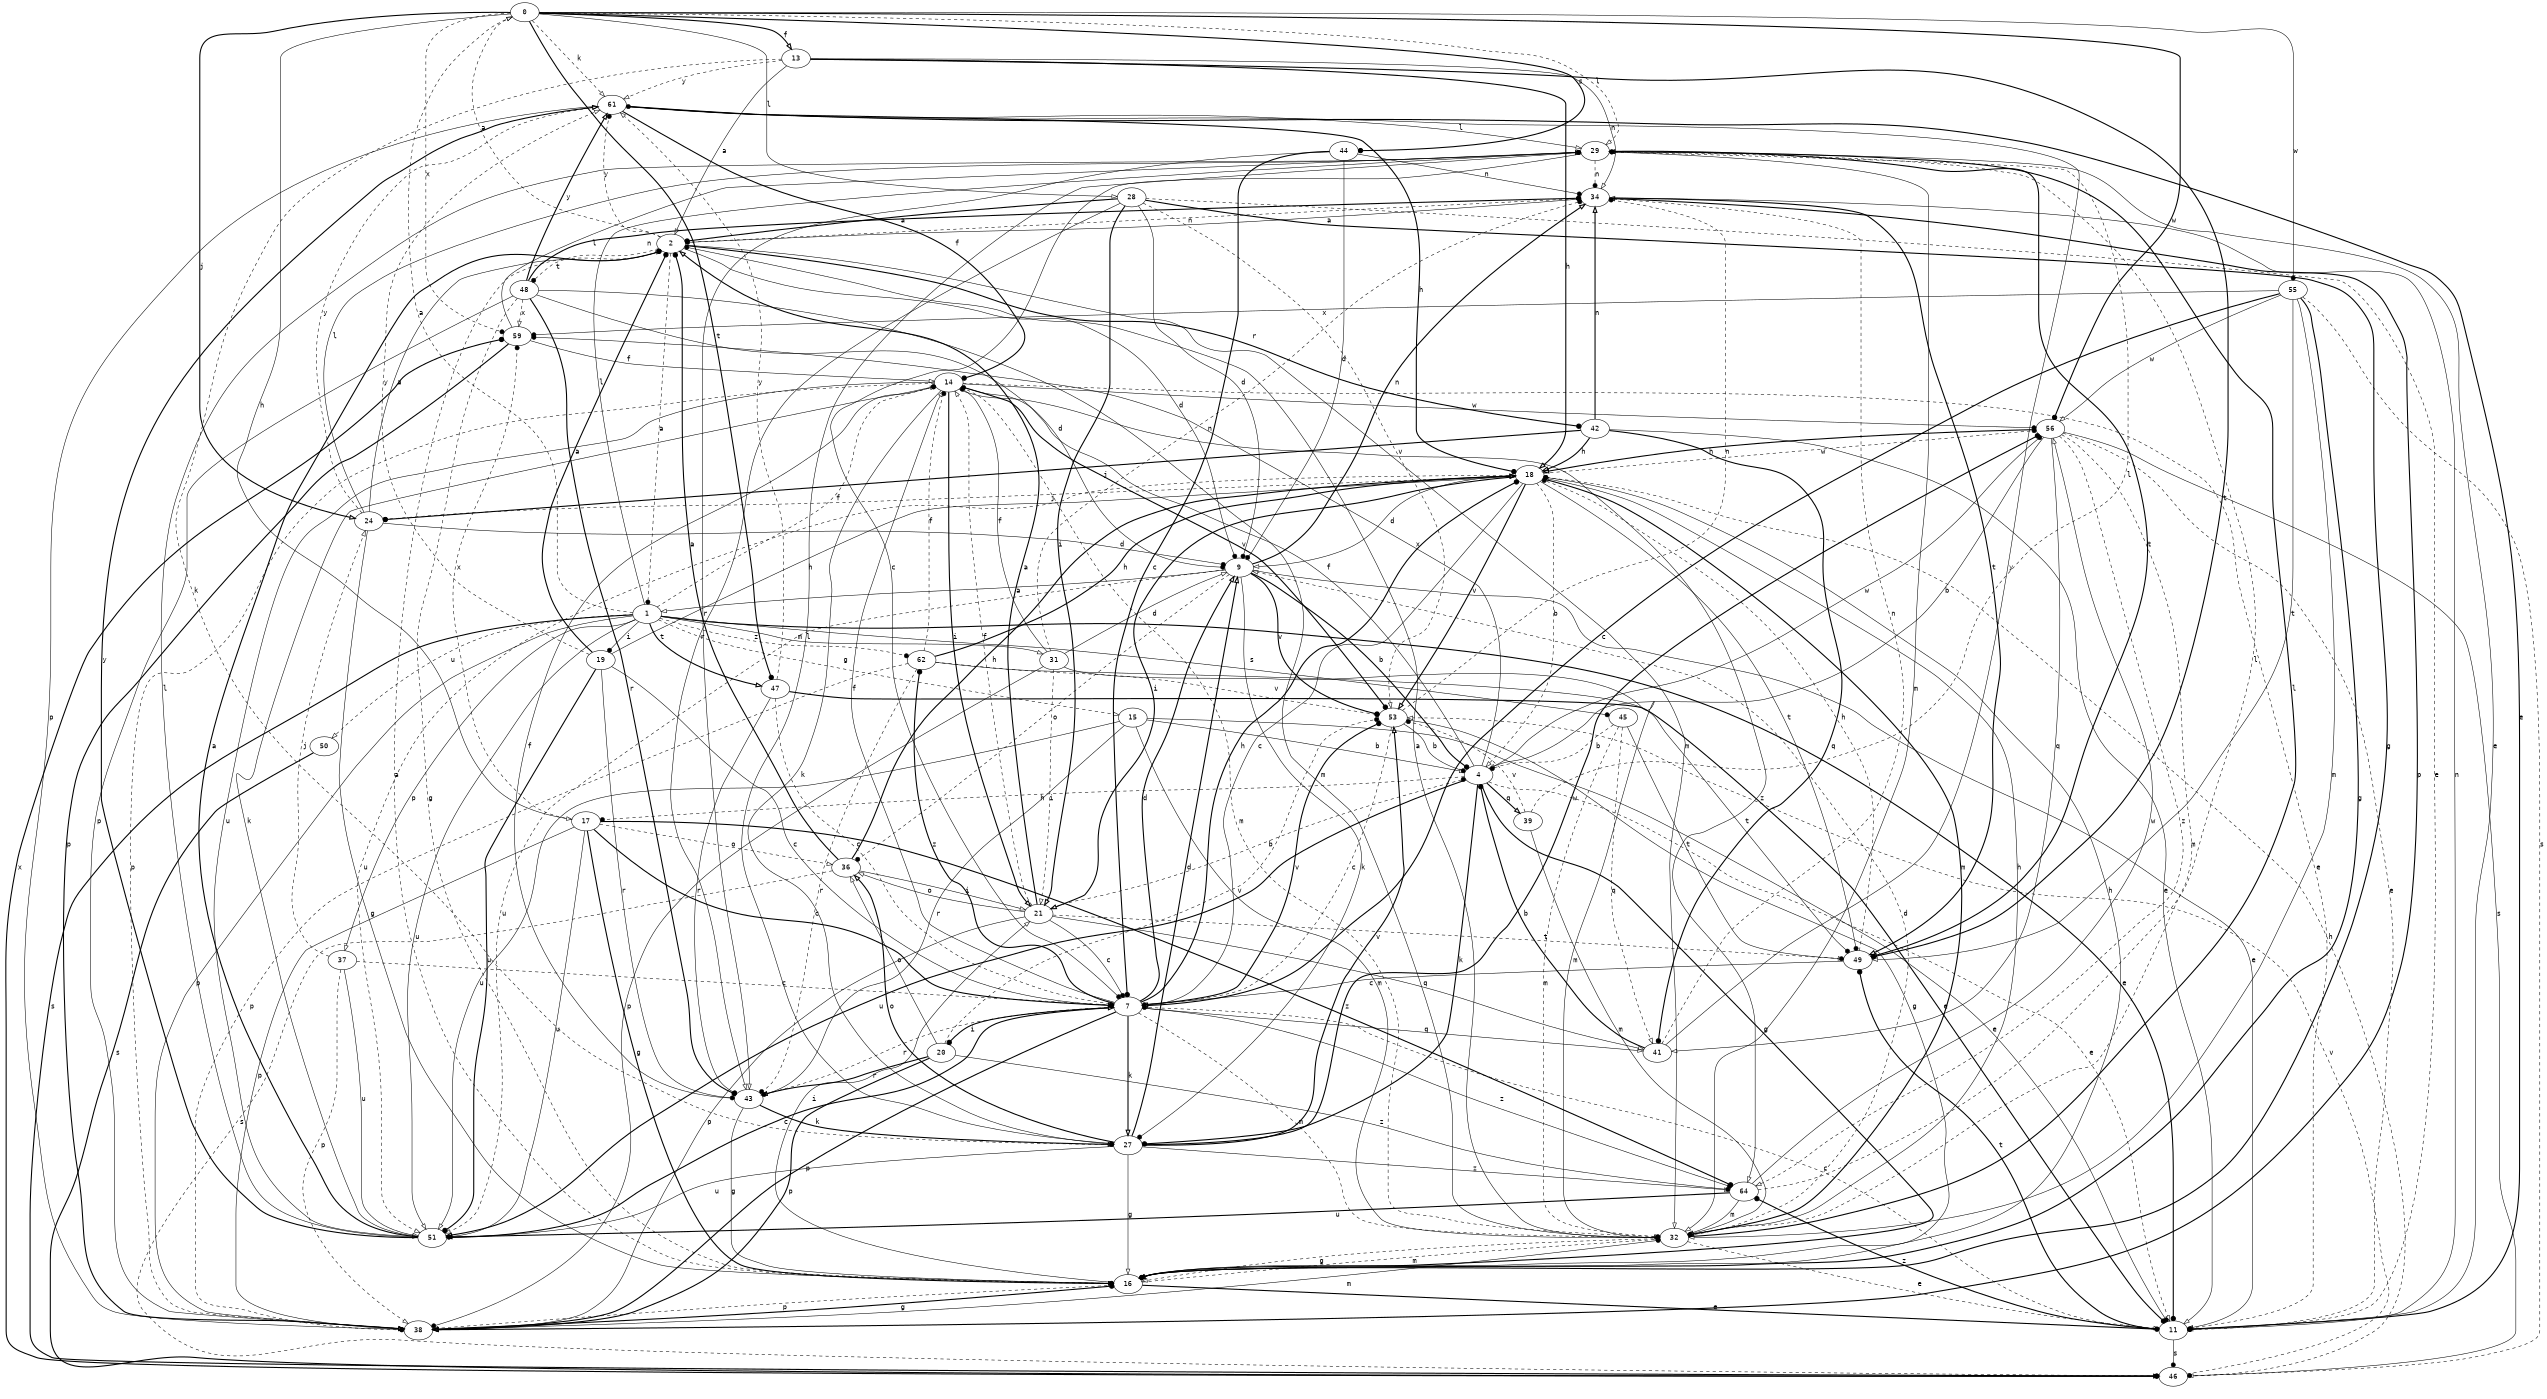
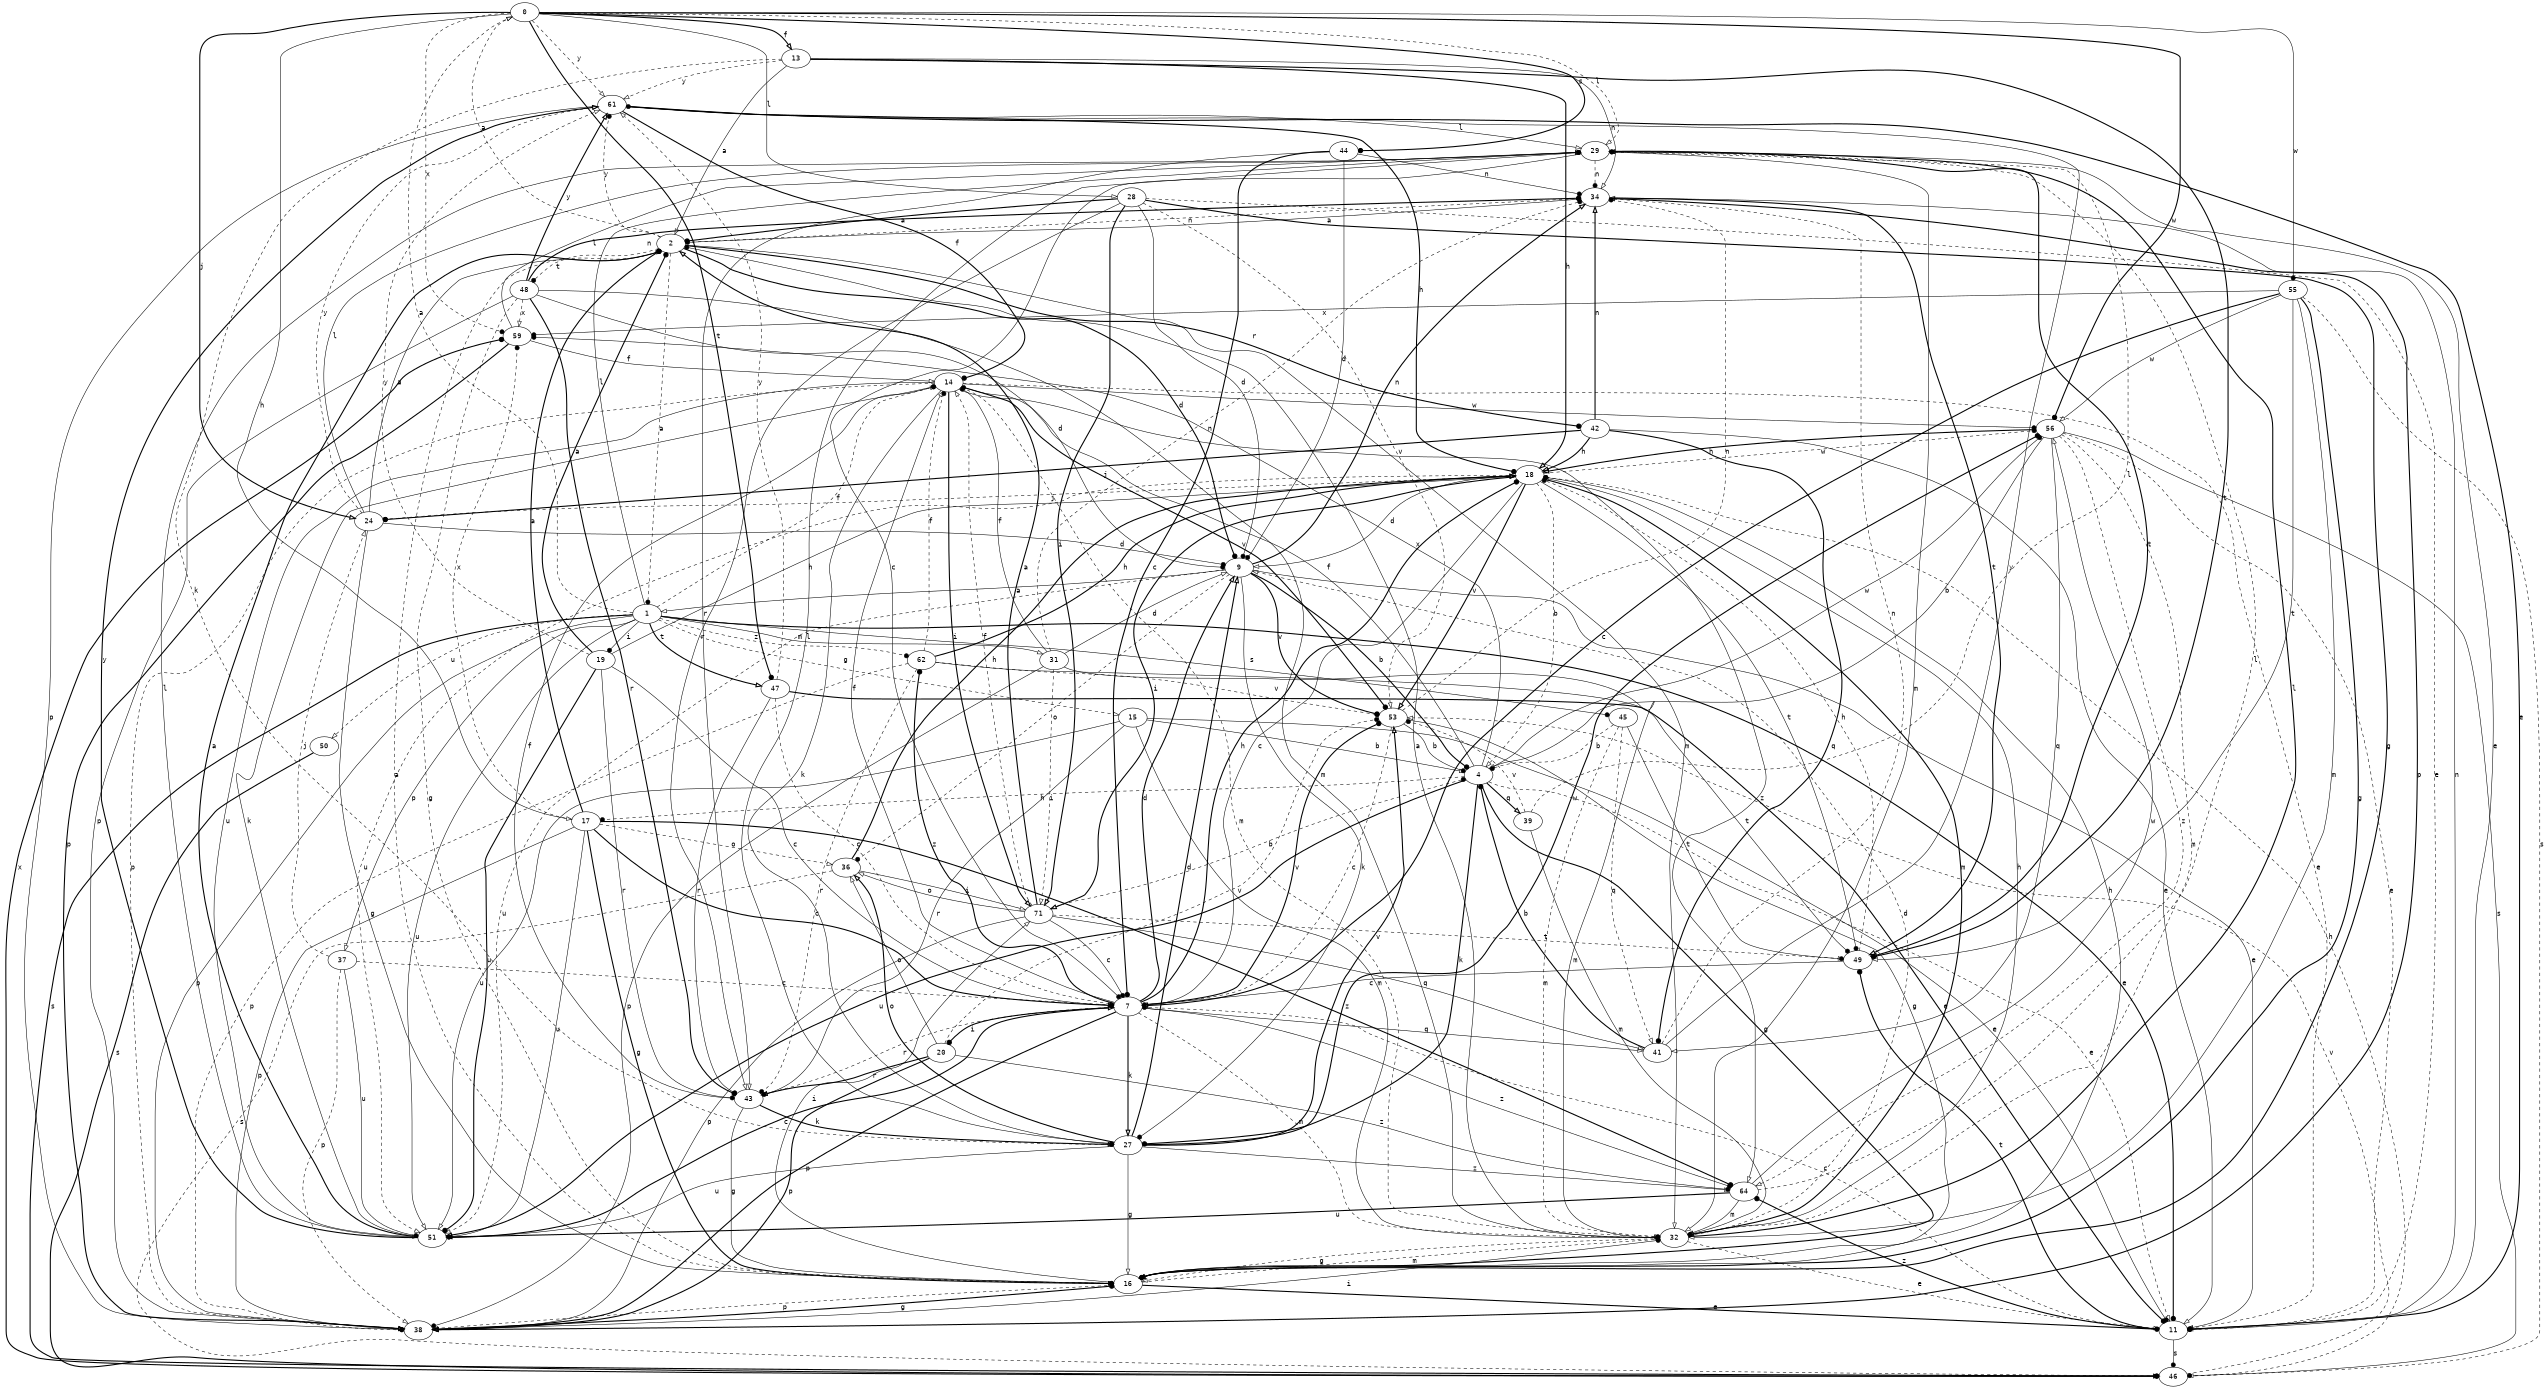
(579, 59) -> (579, 59)
(988, 314) -> (988, 314)
(694, 577) -> (532, 528)
(1039, 914) -> (1039, 914)
(361, 1117) -> (361, 1117)
(1349, 1284) -> (1349, 1284)
